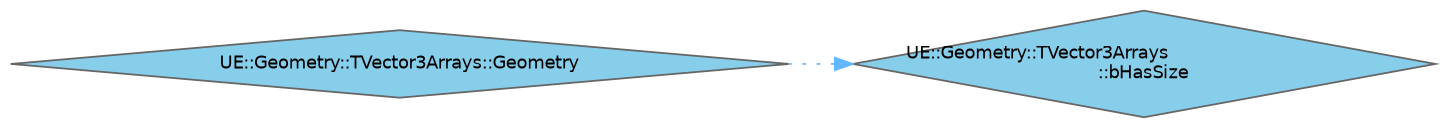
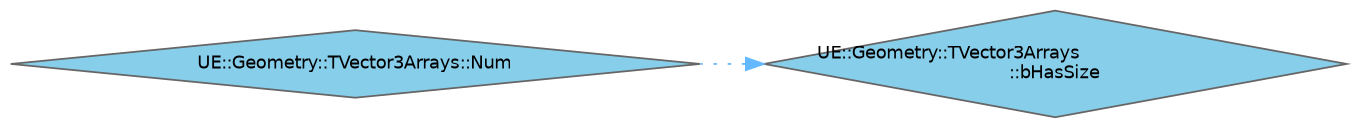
(400, 64) -> (355, 64)
